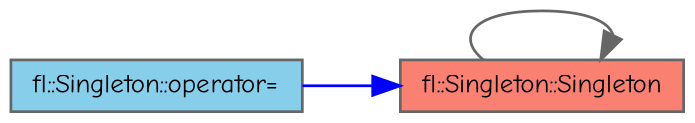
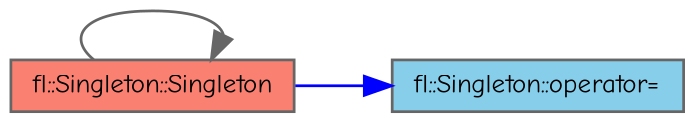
(337, 86) -> (330, 86)
